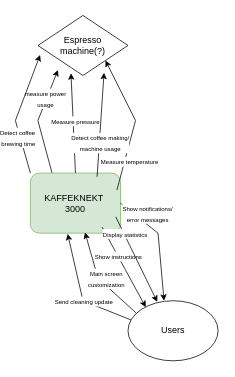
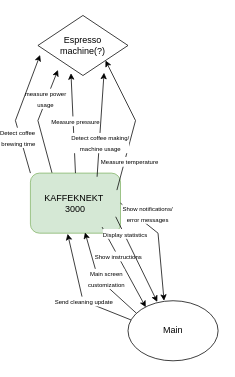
(173, 330) -> (173, 330)
